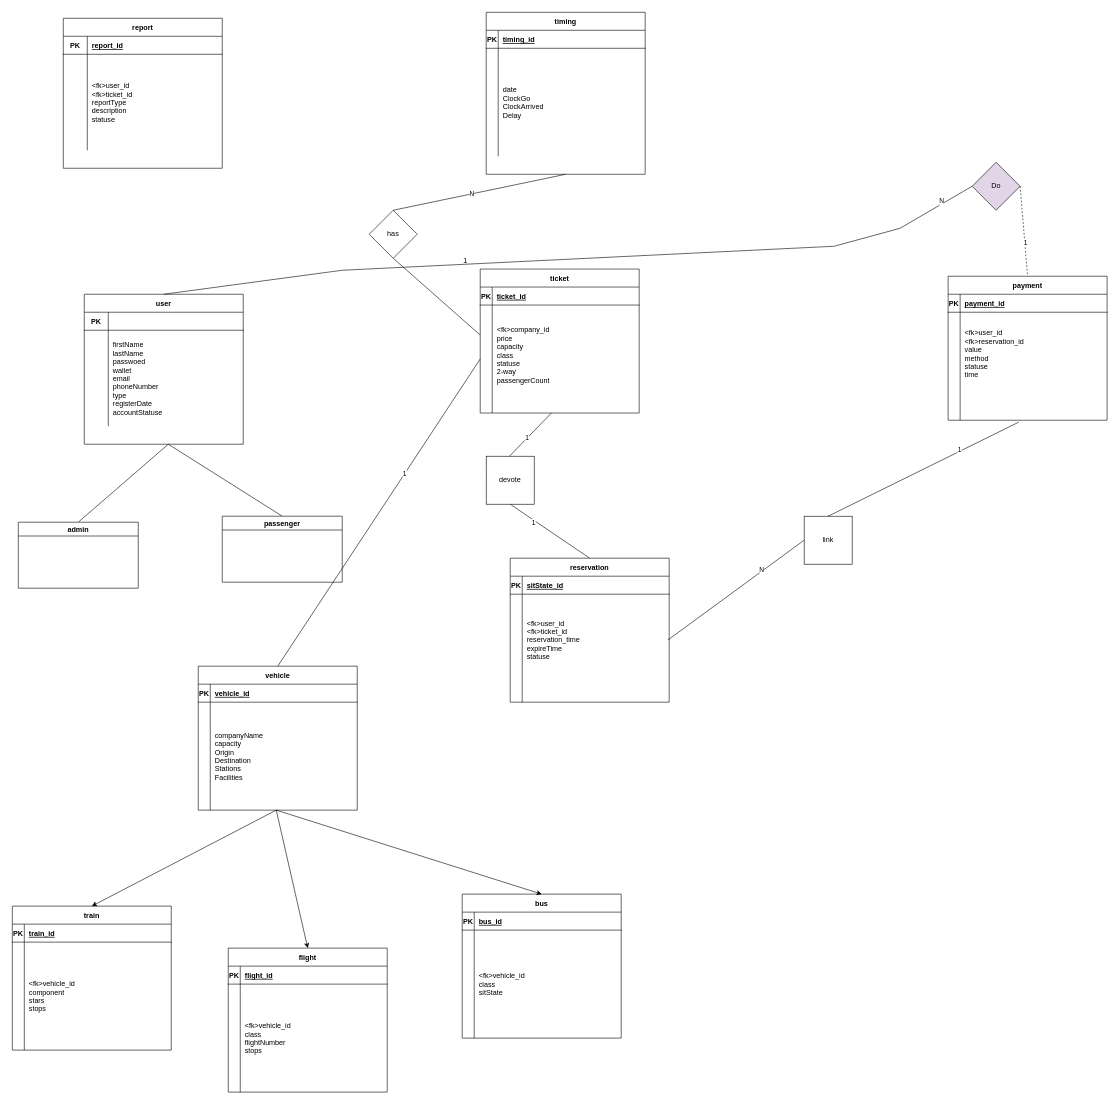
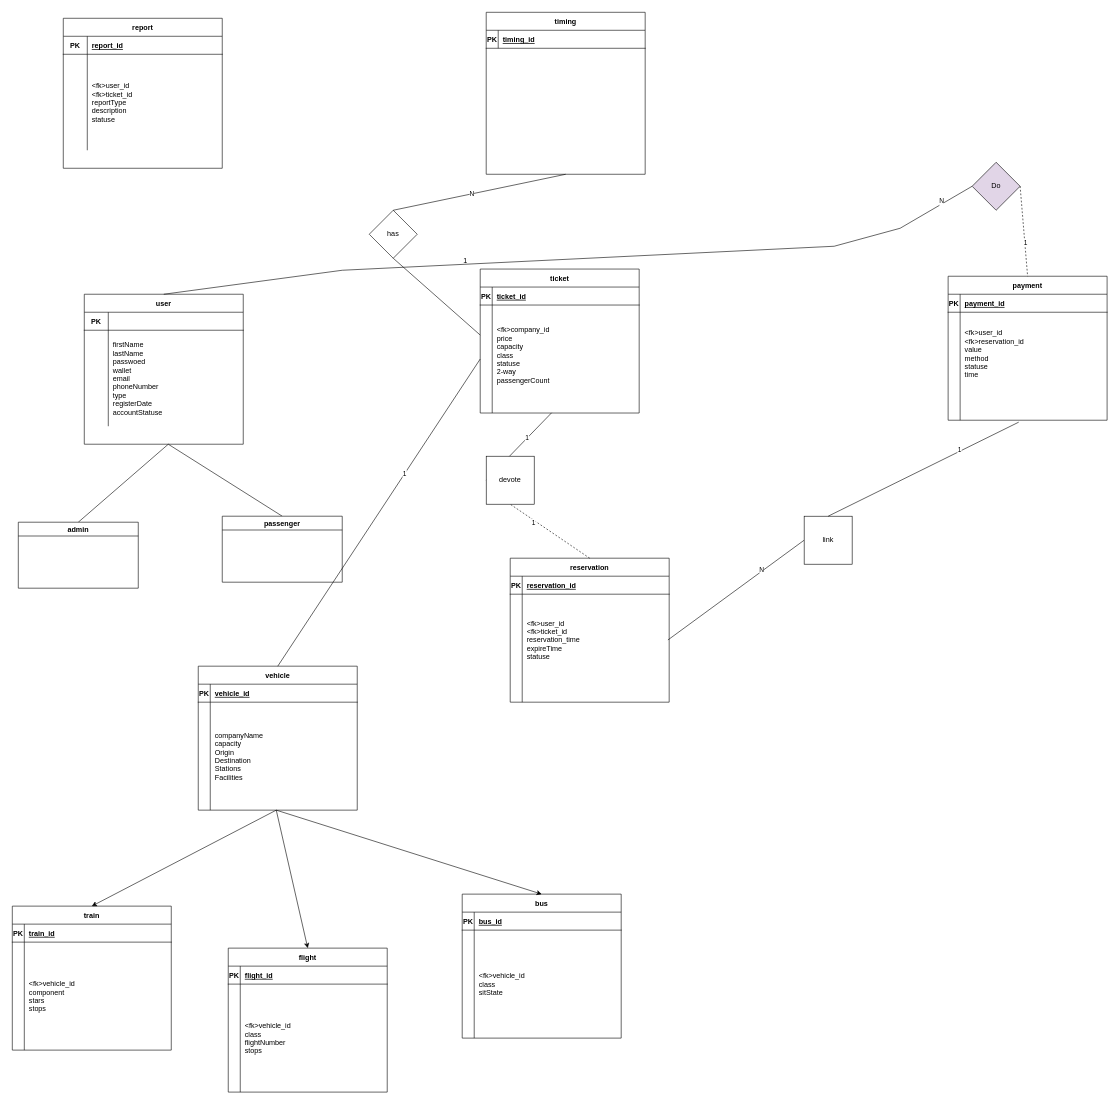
(572, 102) -> none
(550, 531) -> (550, 531)
(547, 586) -> (553, 586)
